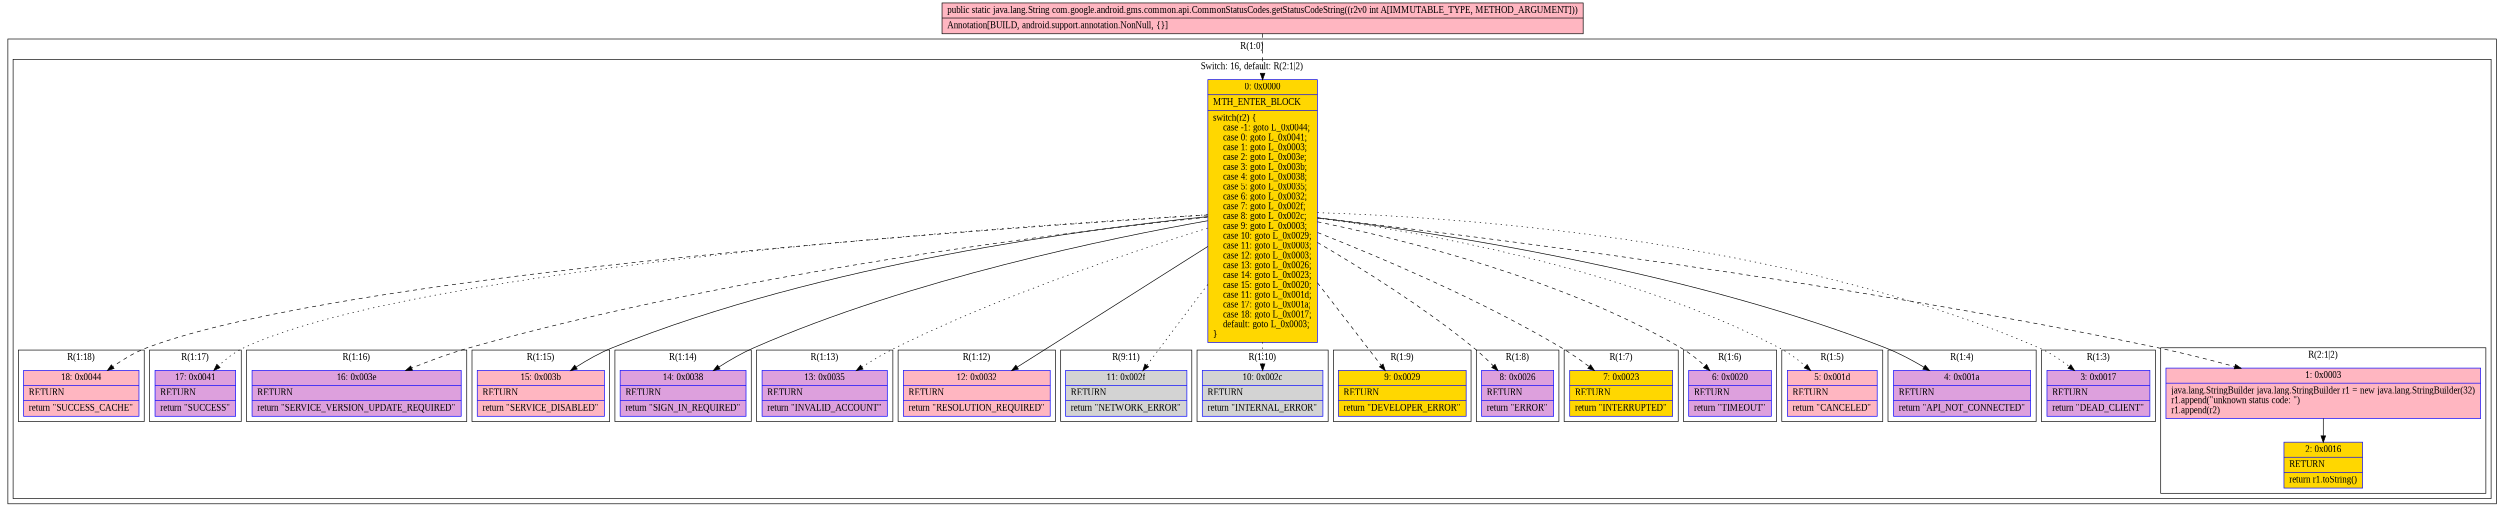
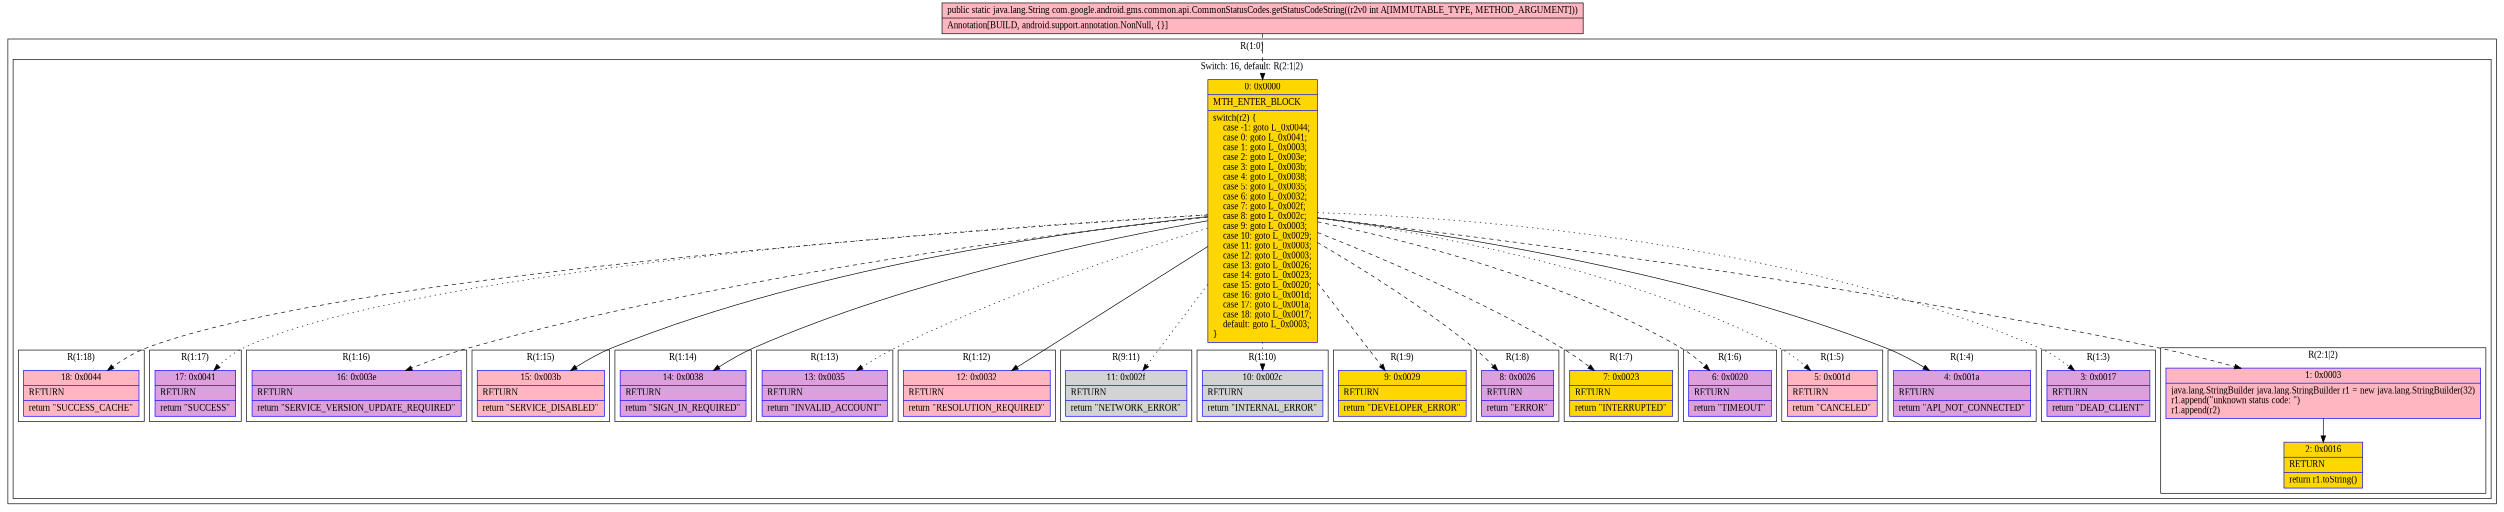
(1263, 295) -> (1263, 295)
